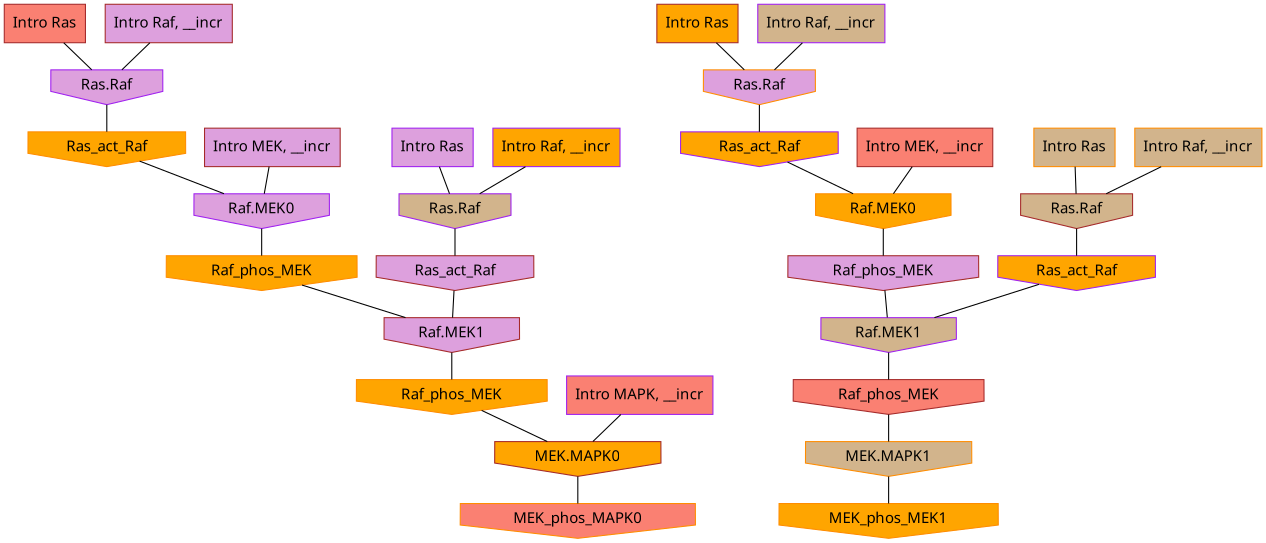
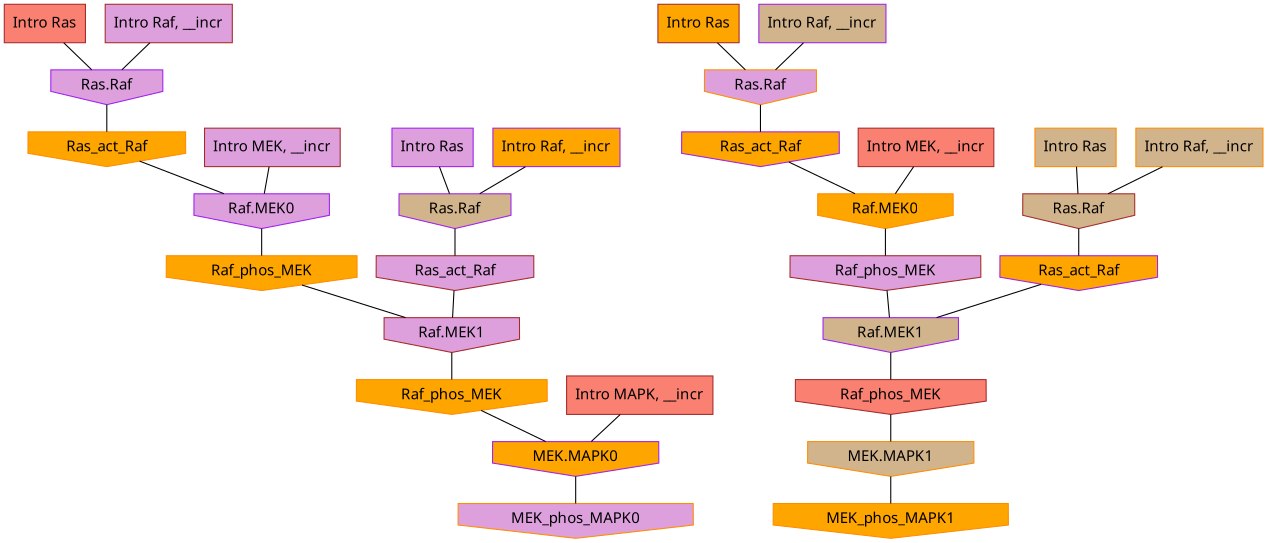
(640, 395) -> (640, 395)
(578, 457) -> (576, 457)
(578, 519) -> (576, 519)
(889, 519) -> (891, 519)
